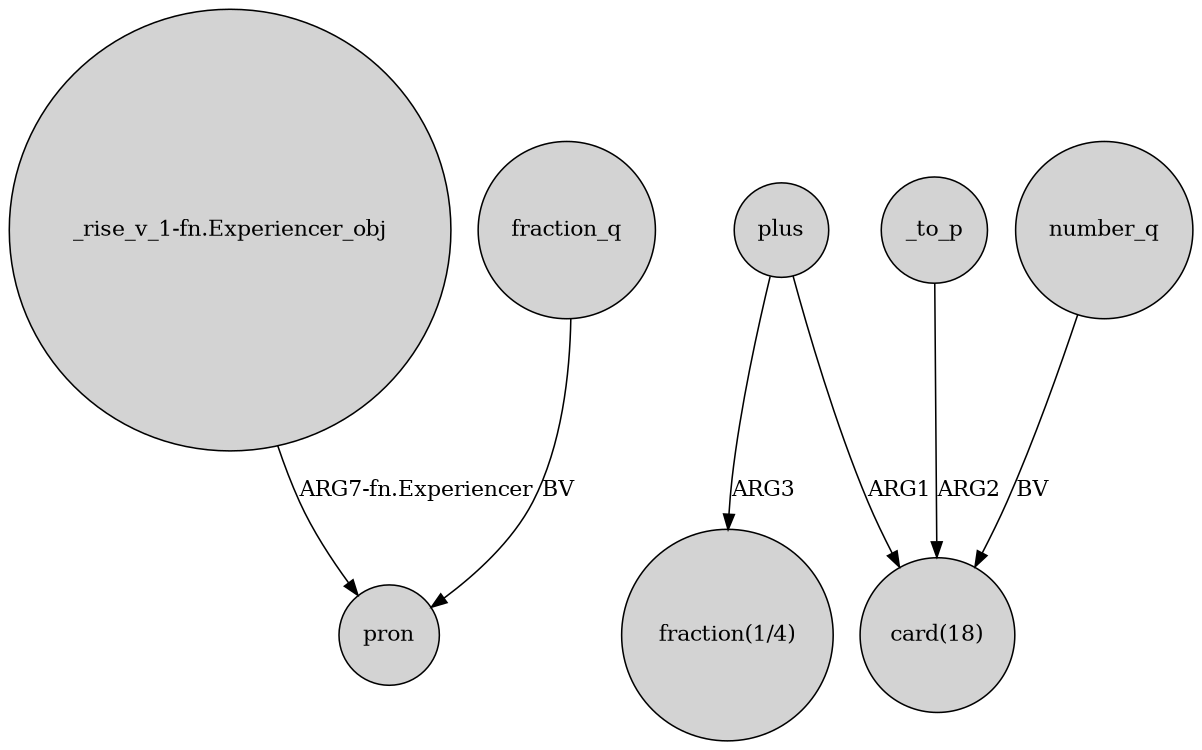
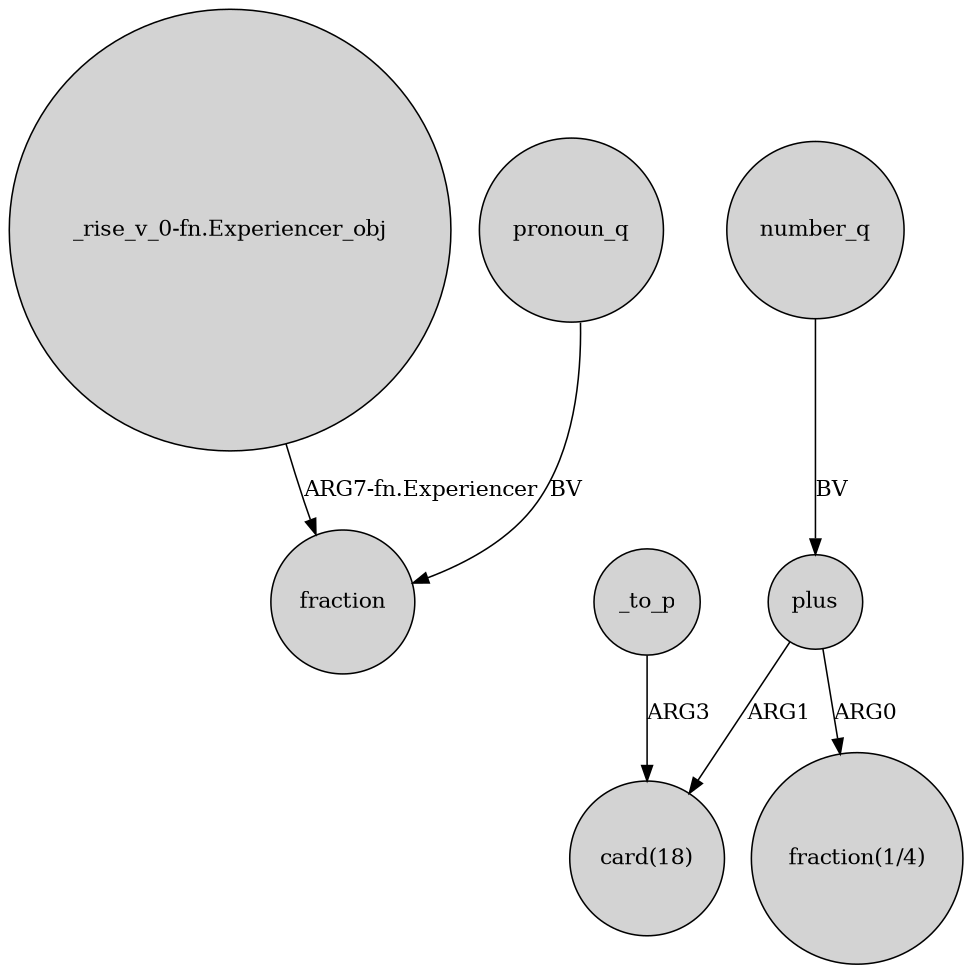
(230, 230) -> (230, 230)
(567, 230) -> (571, 230)
(1034, 435) -> (815, 428)
(764, 490) -> (866, 714)
(969, 490) -> (679, 714)
(389, 635) -> (343, 602)
